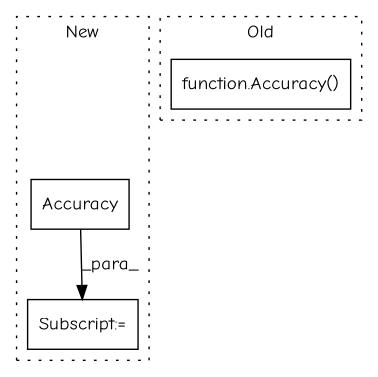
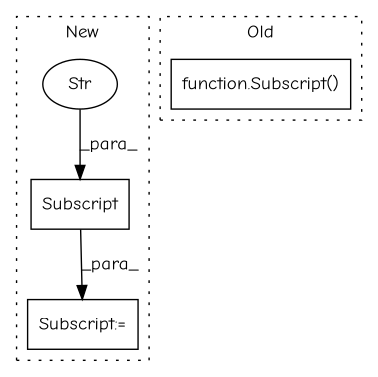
none -> (80, 84)
(261, 84) -> (261, 84)
(80, 204) -> (80, 204)
